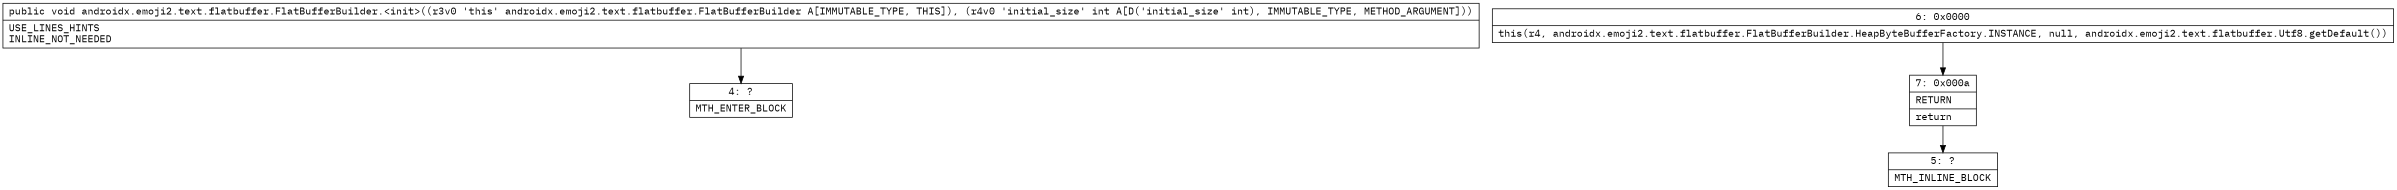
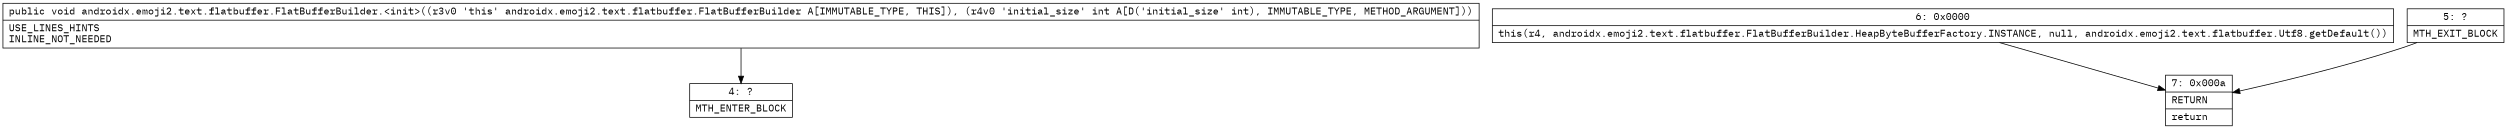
(1943, 136) -> (2329, 69)
(1943, 178) -> (2456, 34)
